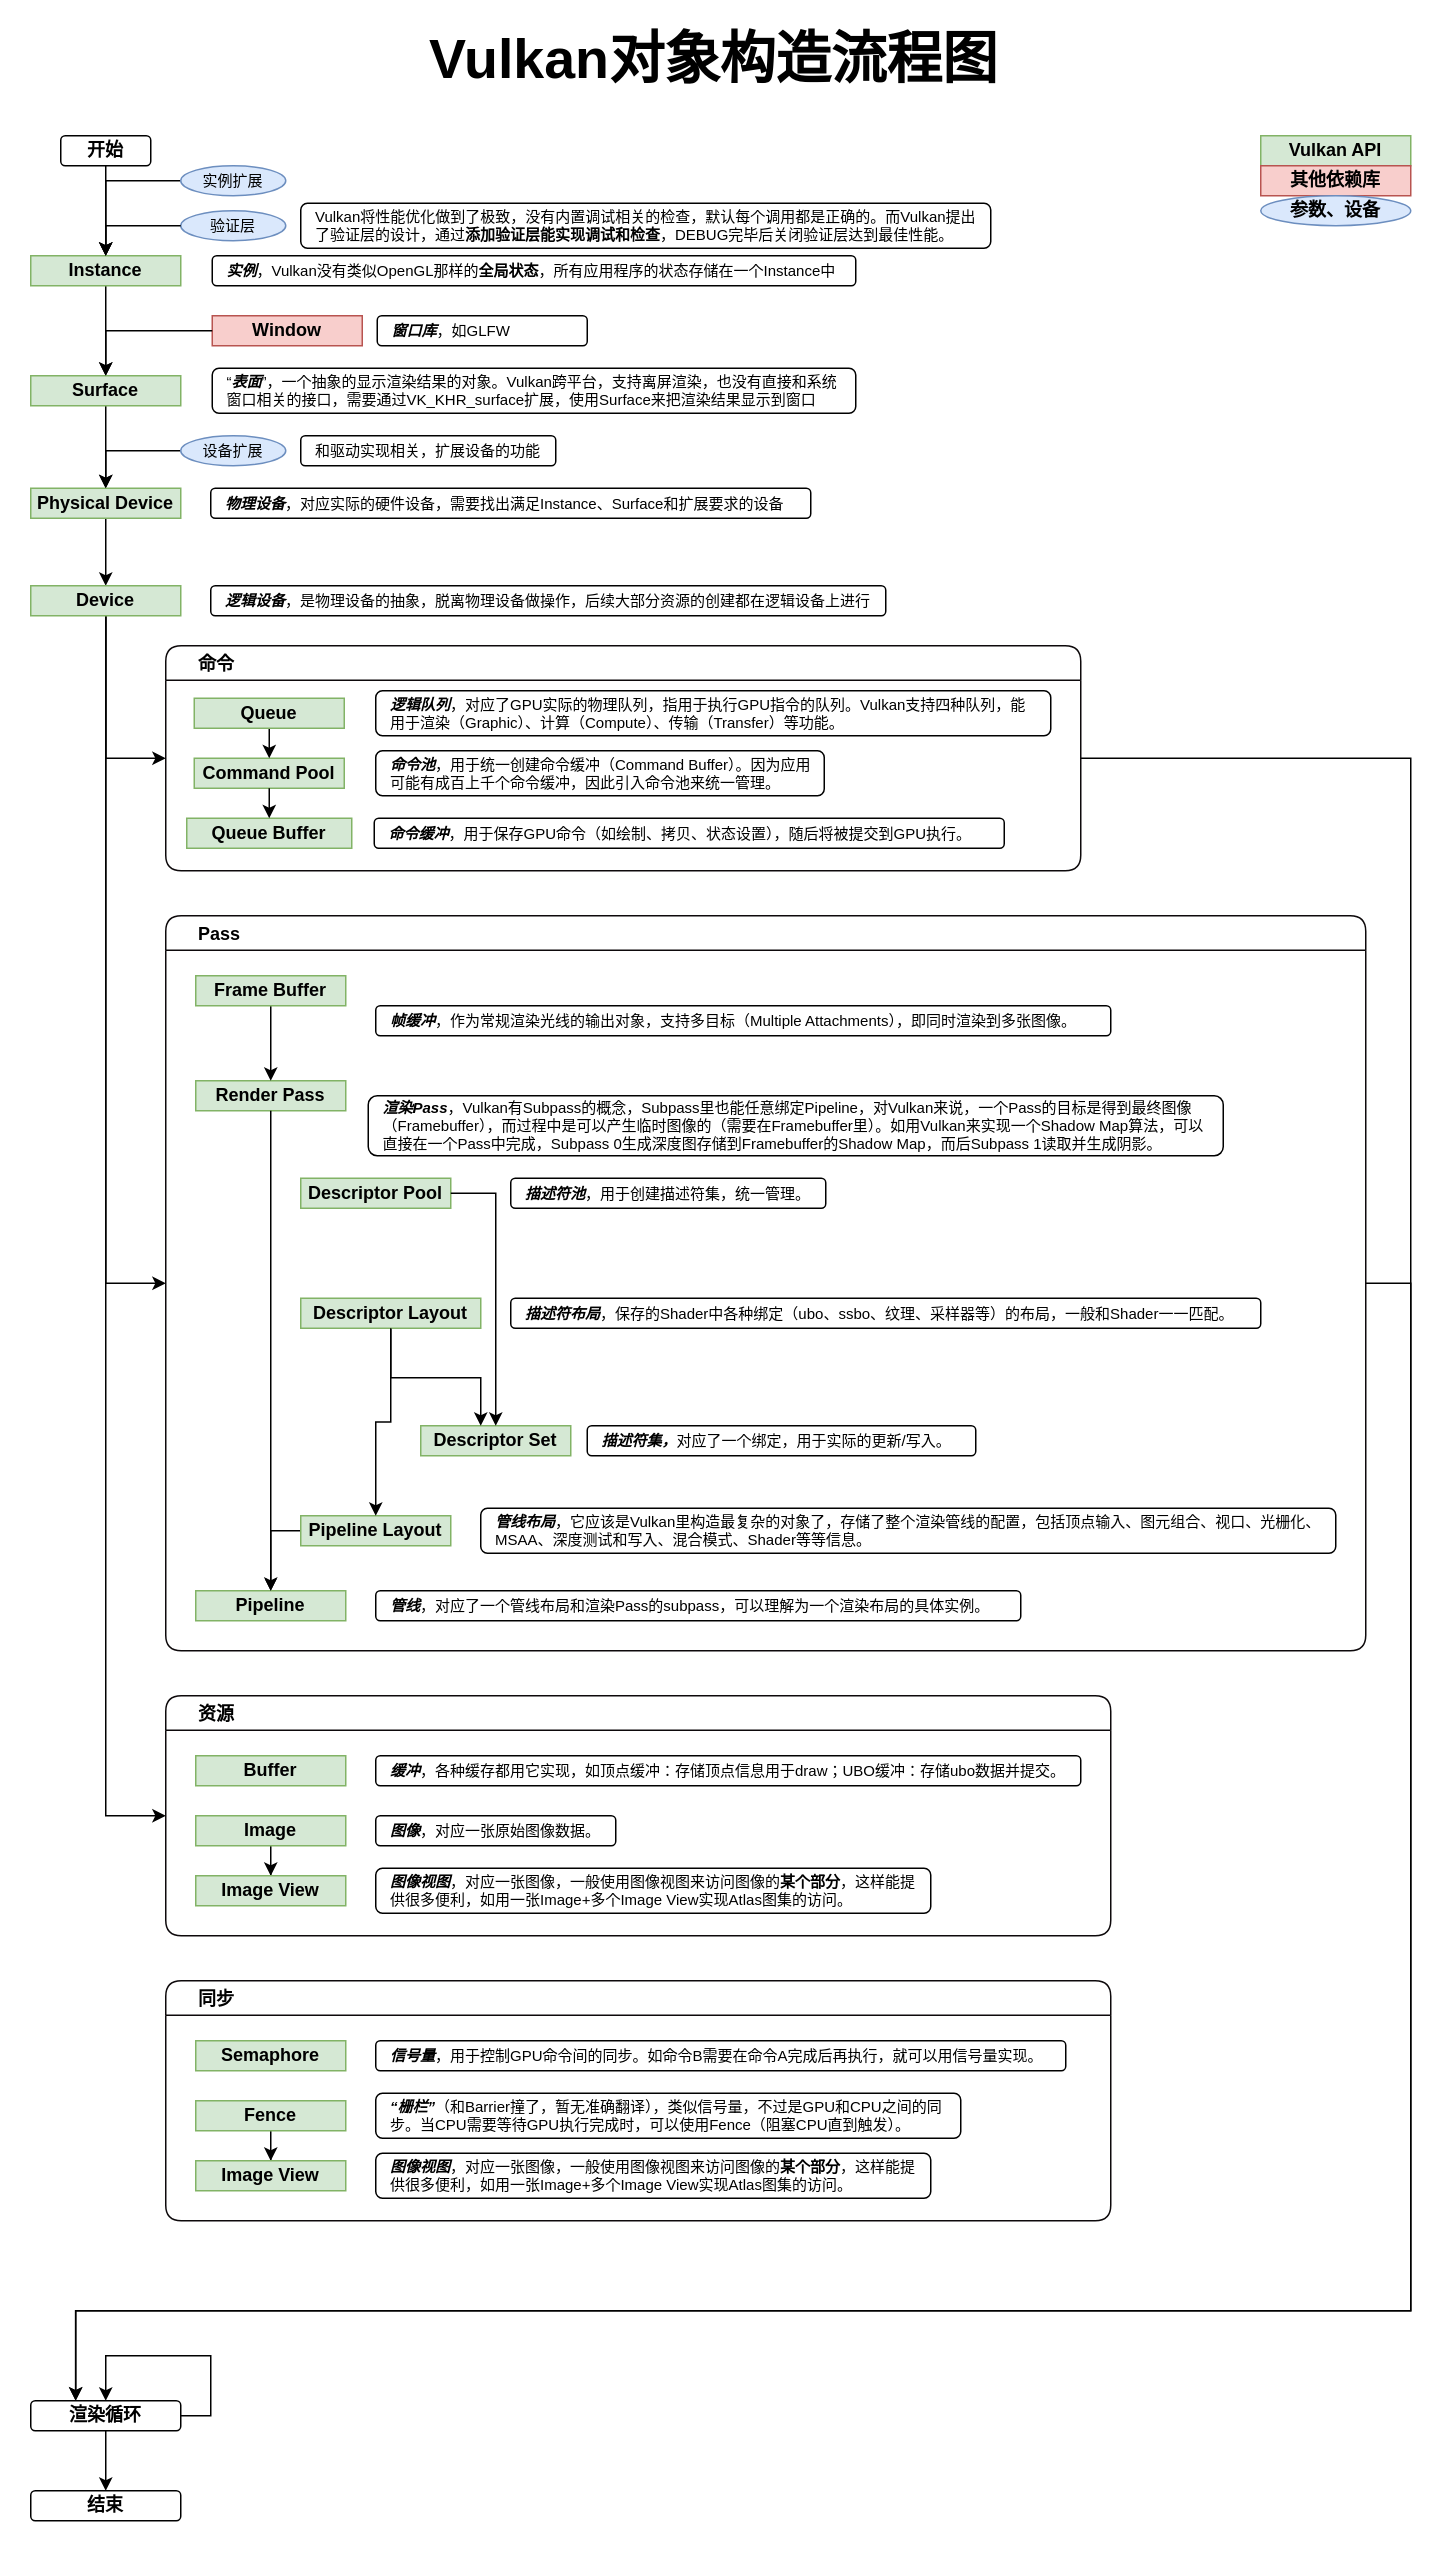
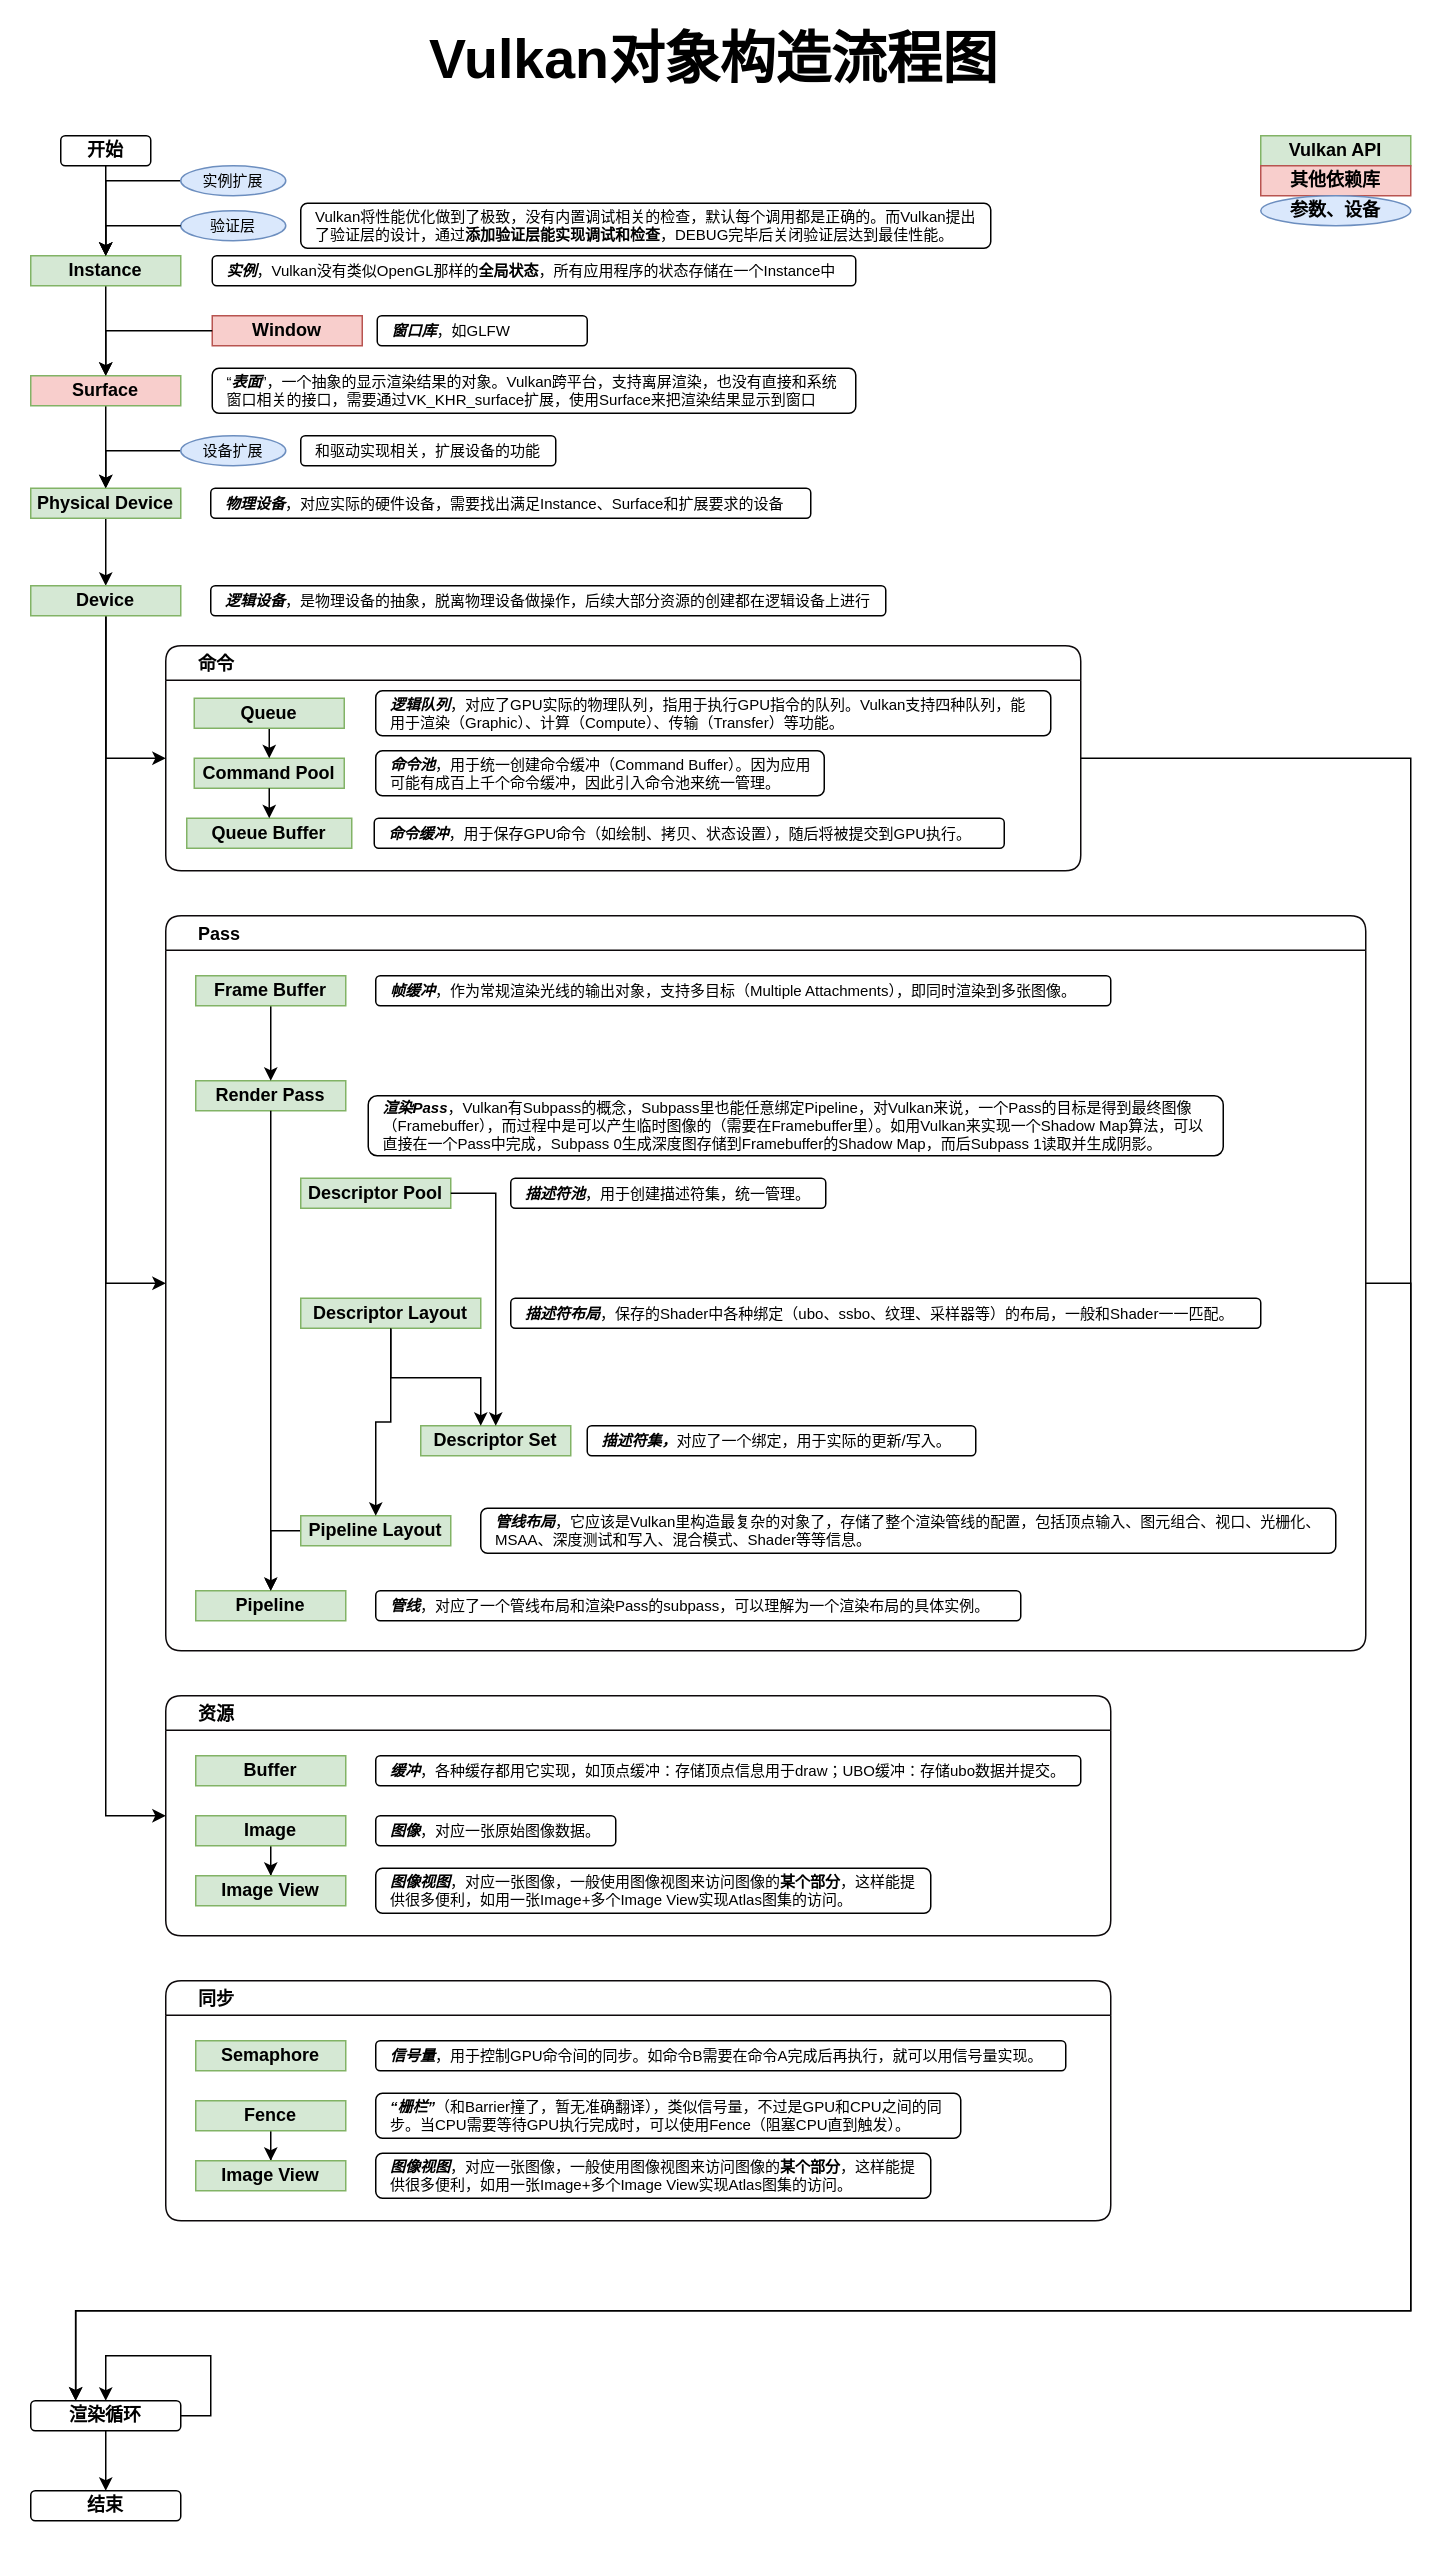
(106, 391) -> (106, 391)
(743, 1021) -> (743, 991)
